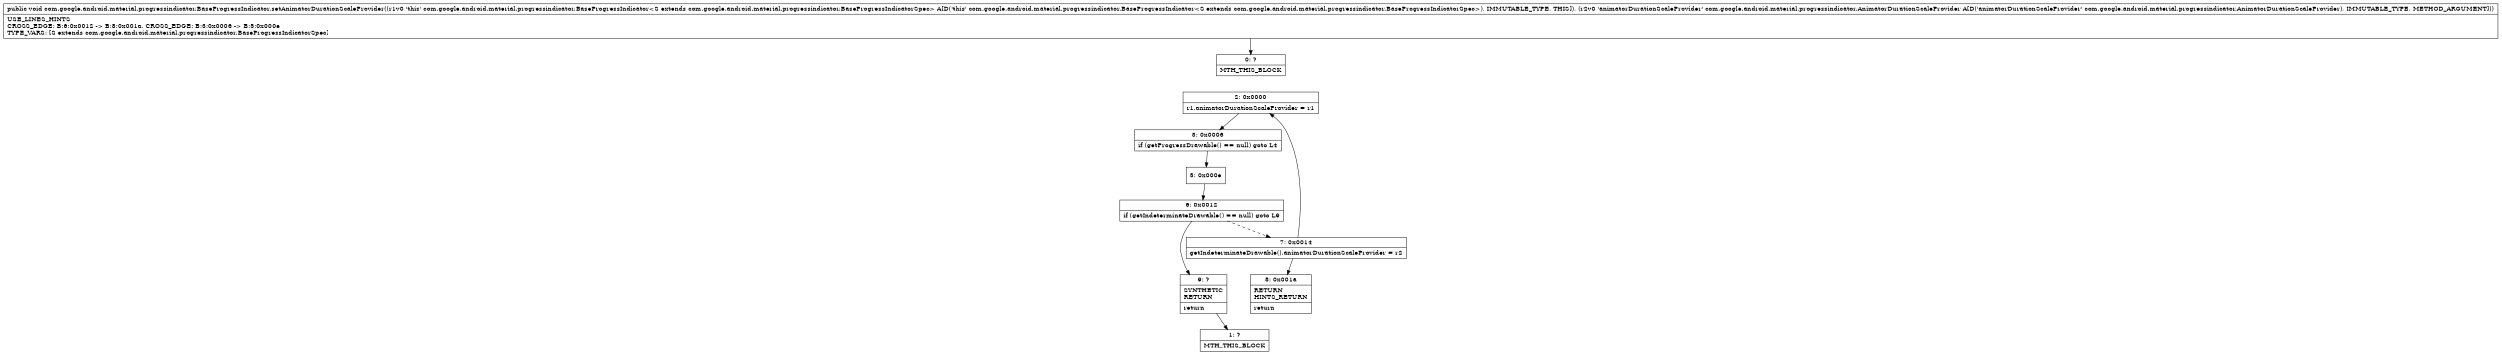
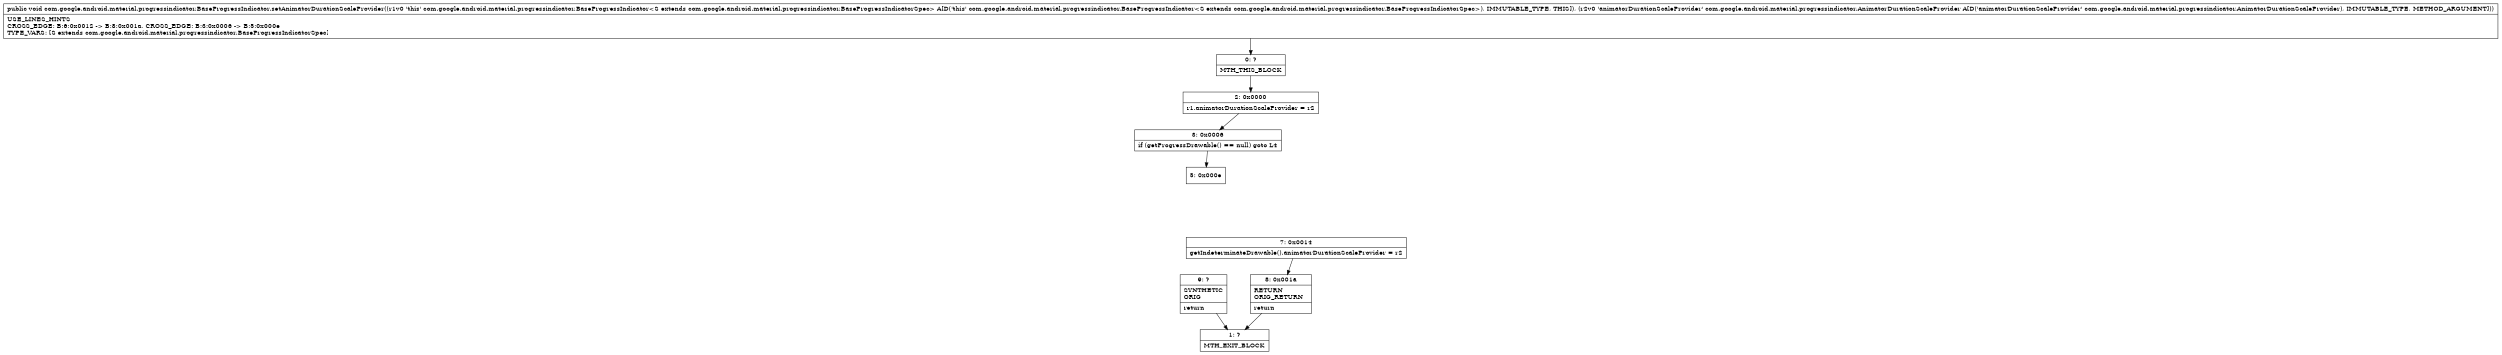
(1251, 108) -> (1251, 108)
(1299, 174) -> (1251, 82)
(1202, 211) -> none
(1198, 297) -> (1192, 297)
(1281, 297) -> (1279, 297)
none -> (1255, 320)
(1235, 346) -> (1234, 346)
